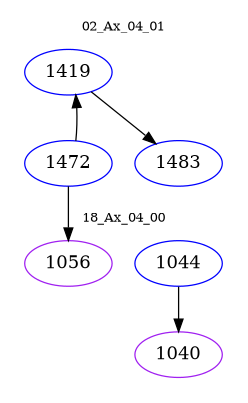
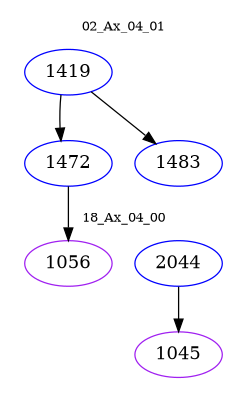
(77, 124) -> (60, 111)
(179, 263) -> (179, 263)
(179, 355) -> (179, 355)
